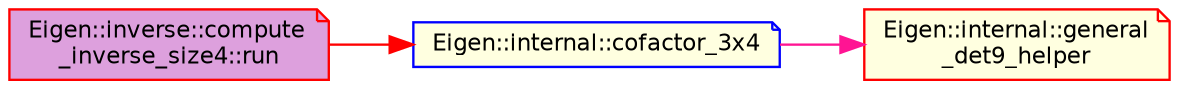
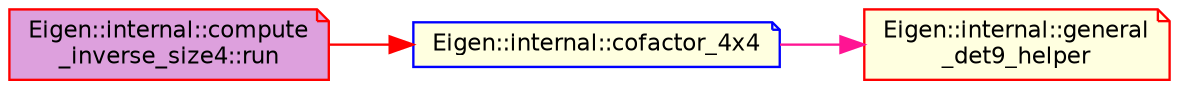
(169, 45) -> (169, 45)
(597, 45) -> (597, 45)
